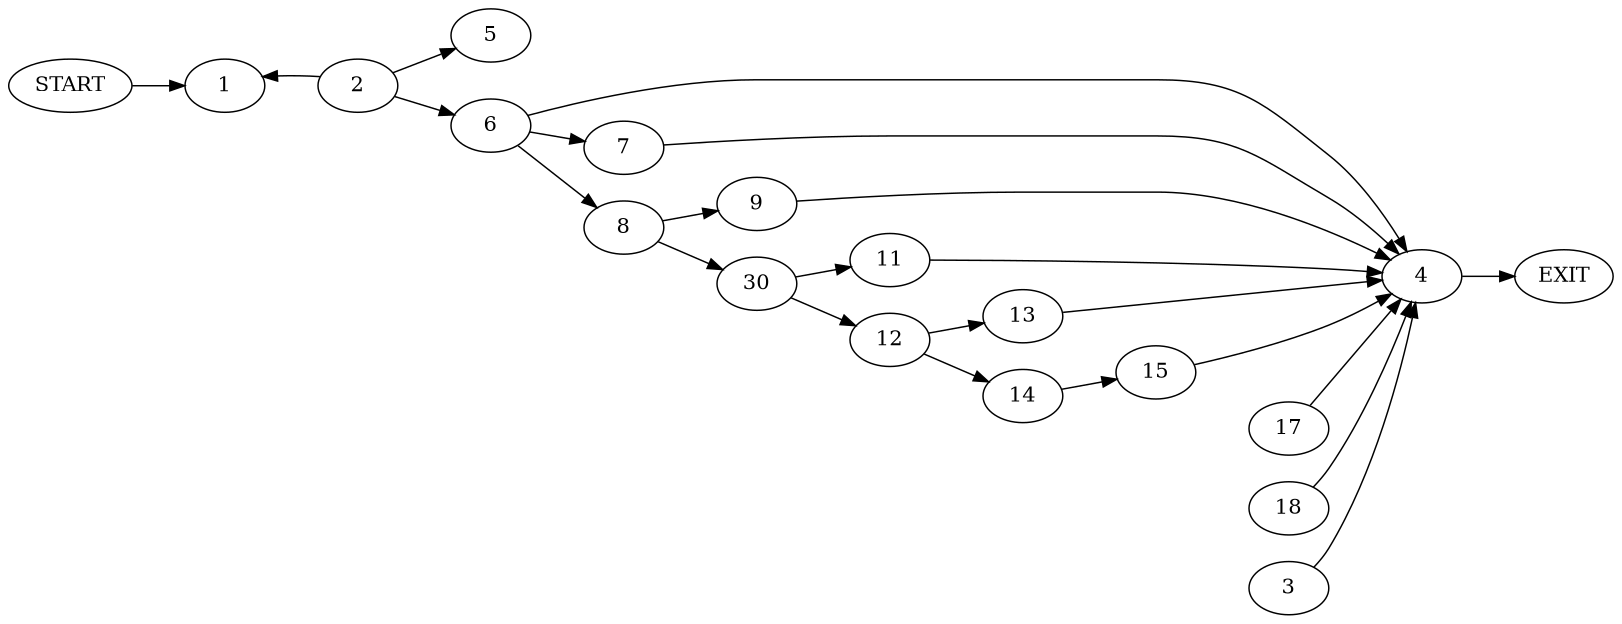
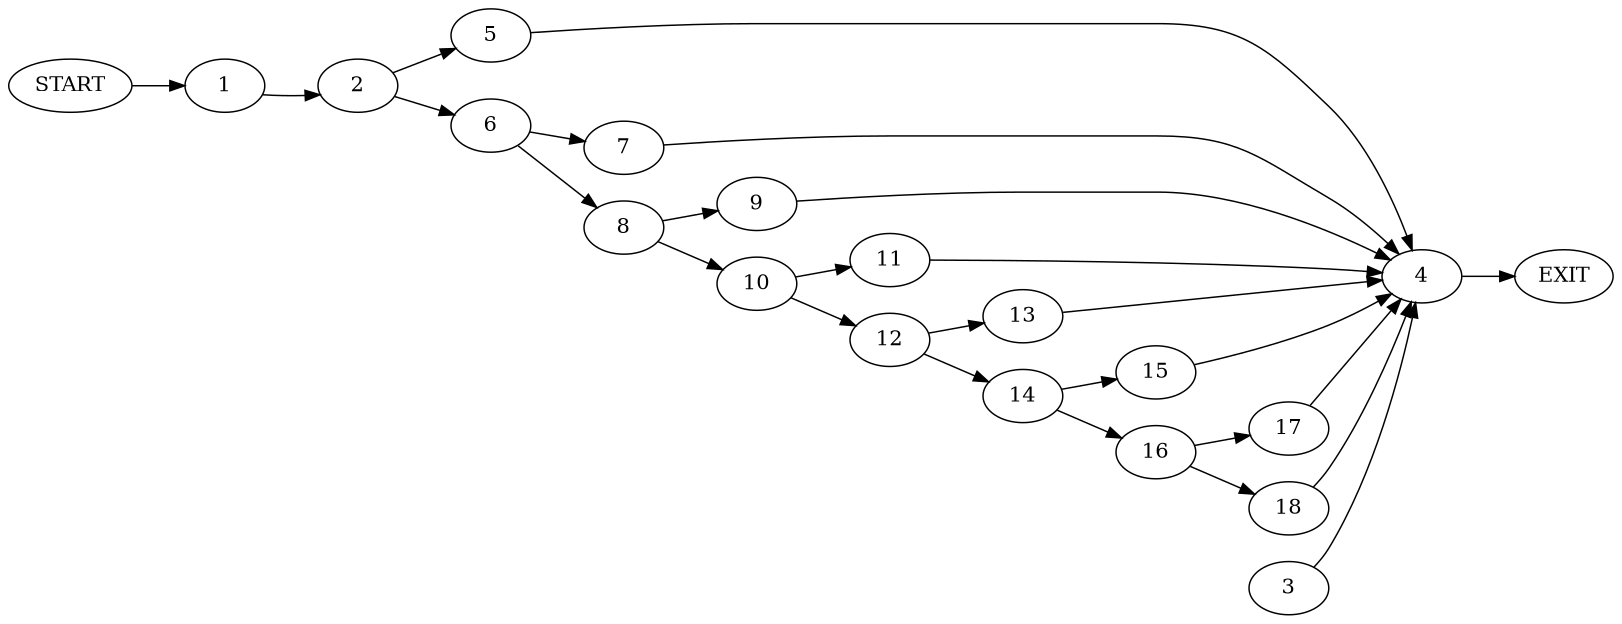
(299, 76) -> (284, 96)
(992, 80) -> (1019, 24)
(757, 284) -> (757, 284)
none -> (1156, 452)
